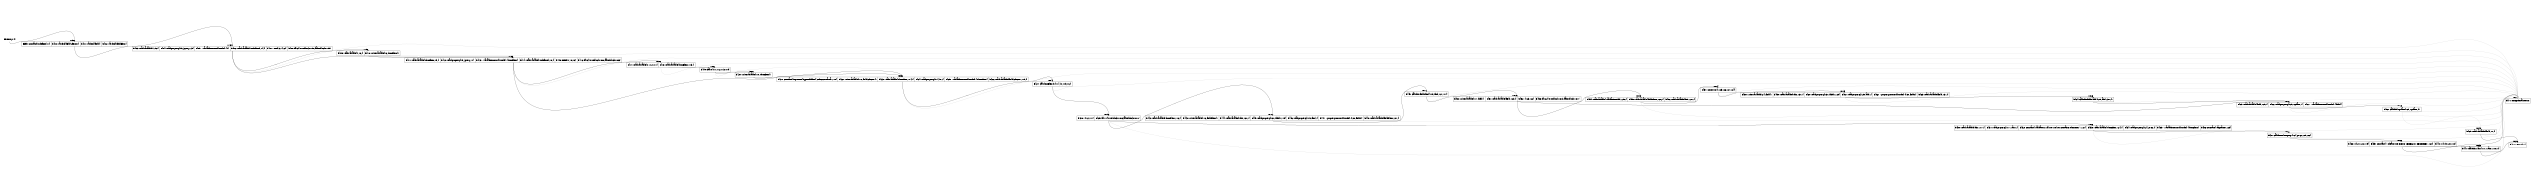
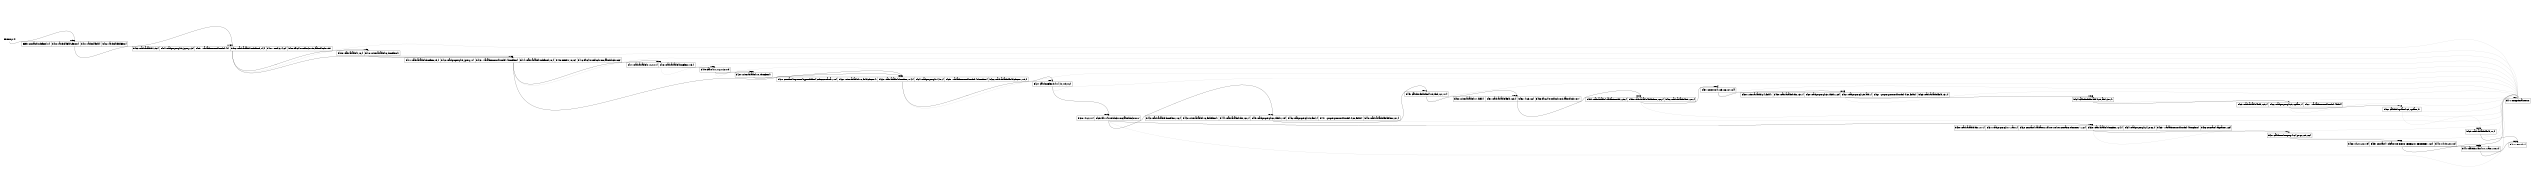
(1903, 106) -> none
